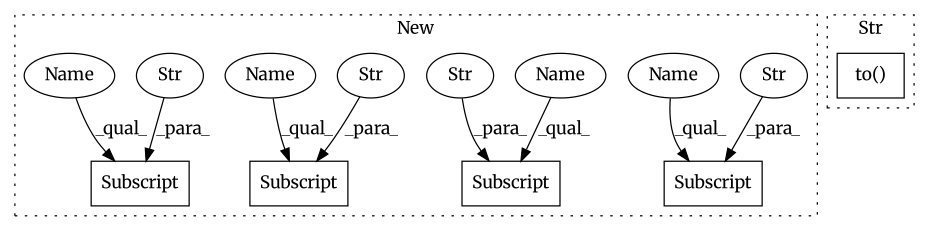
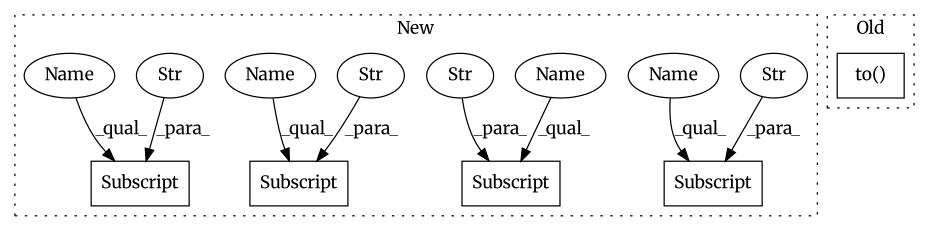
(871, 29) -> (871, 29)
